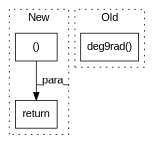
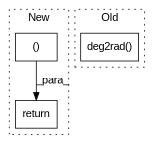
(110, 47) -> (110, 47)
